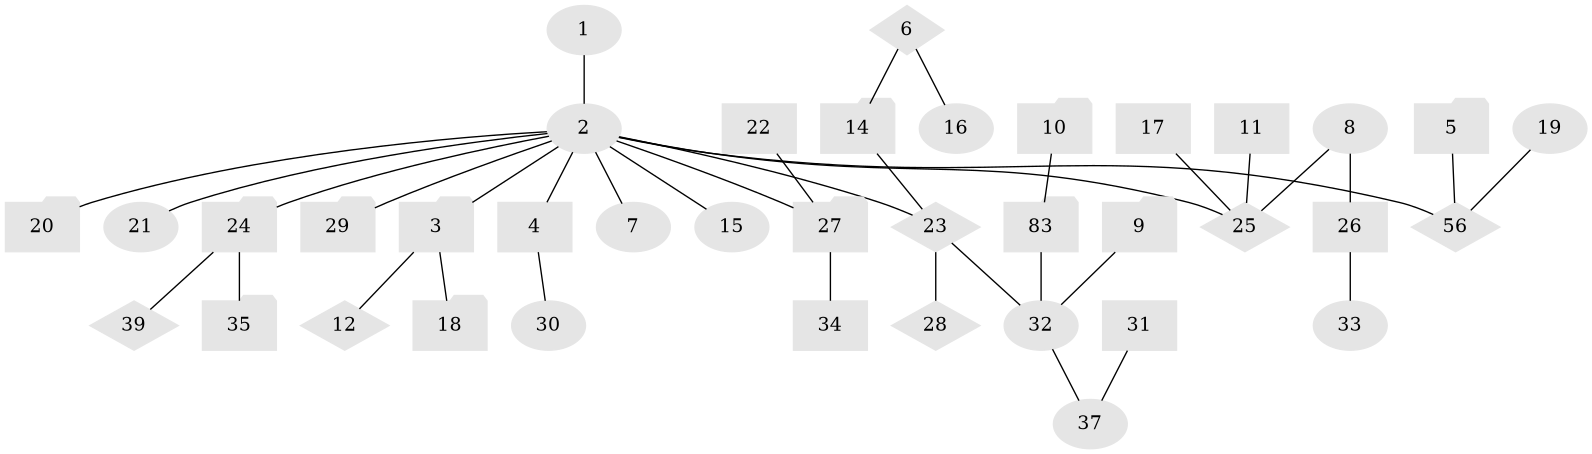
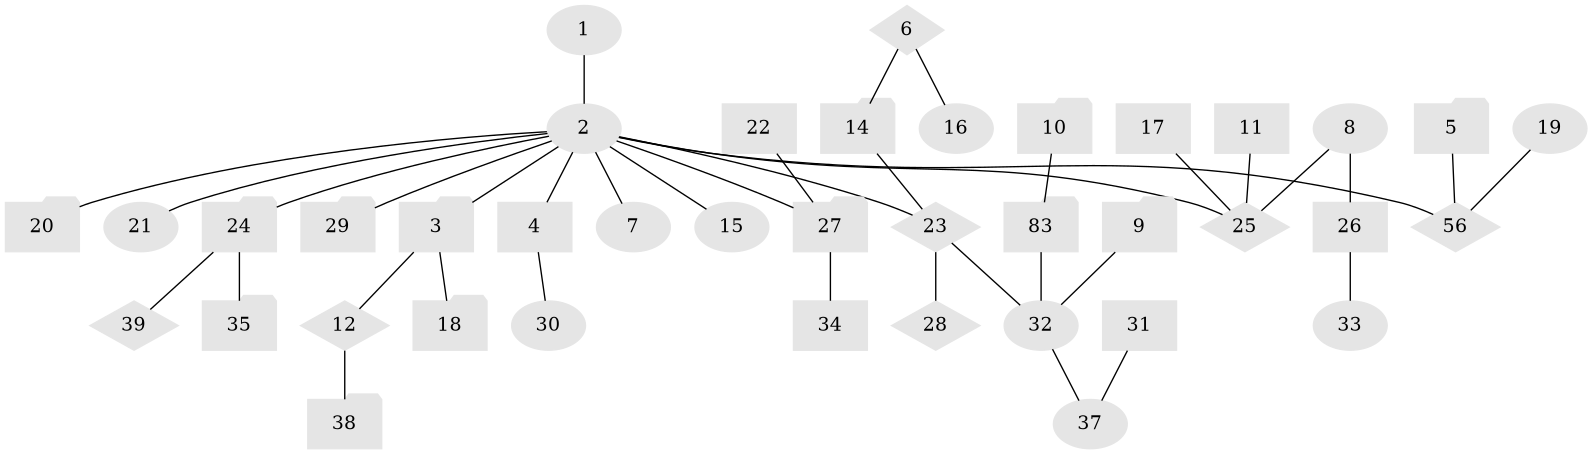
none -> (345, 424)
